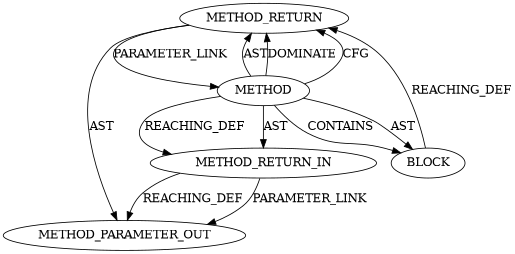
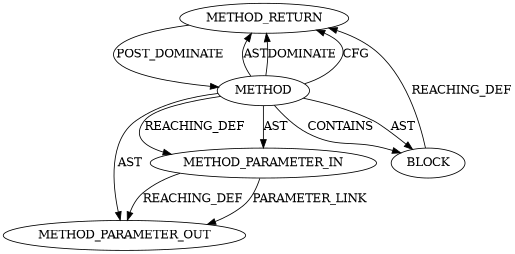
(170, 54) -> (170, 54)
(90, 88) -> (132, 124)
(263, 163) -> (263, 163)
